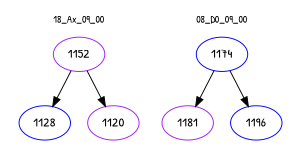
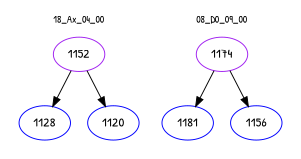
(79, 20) -> (79, 20)
(222, 54) -> (222, 54)
(113, 123) -> (113, 123)
(188, 123) -> (188, 123)
(256, 123) -> (256, 123)
